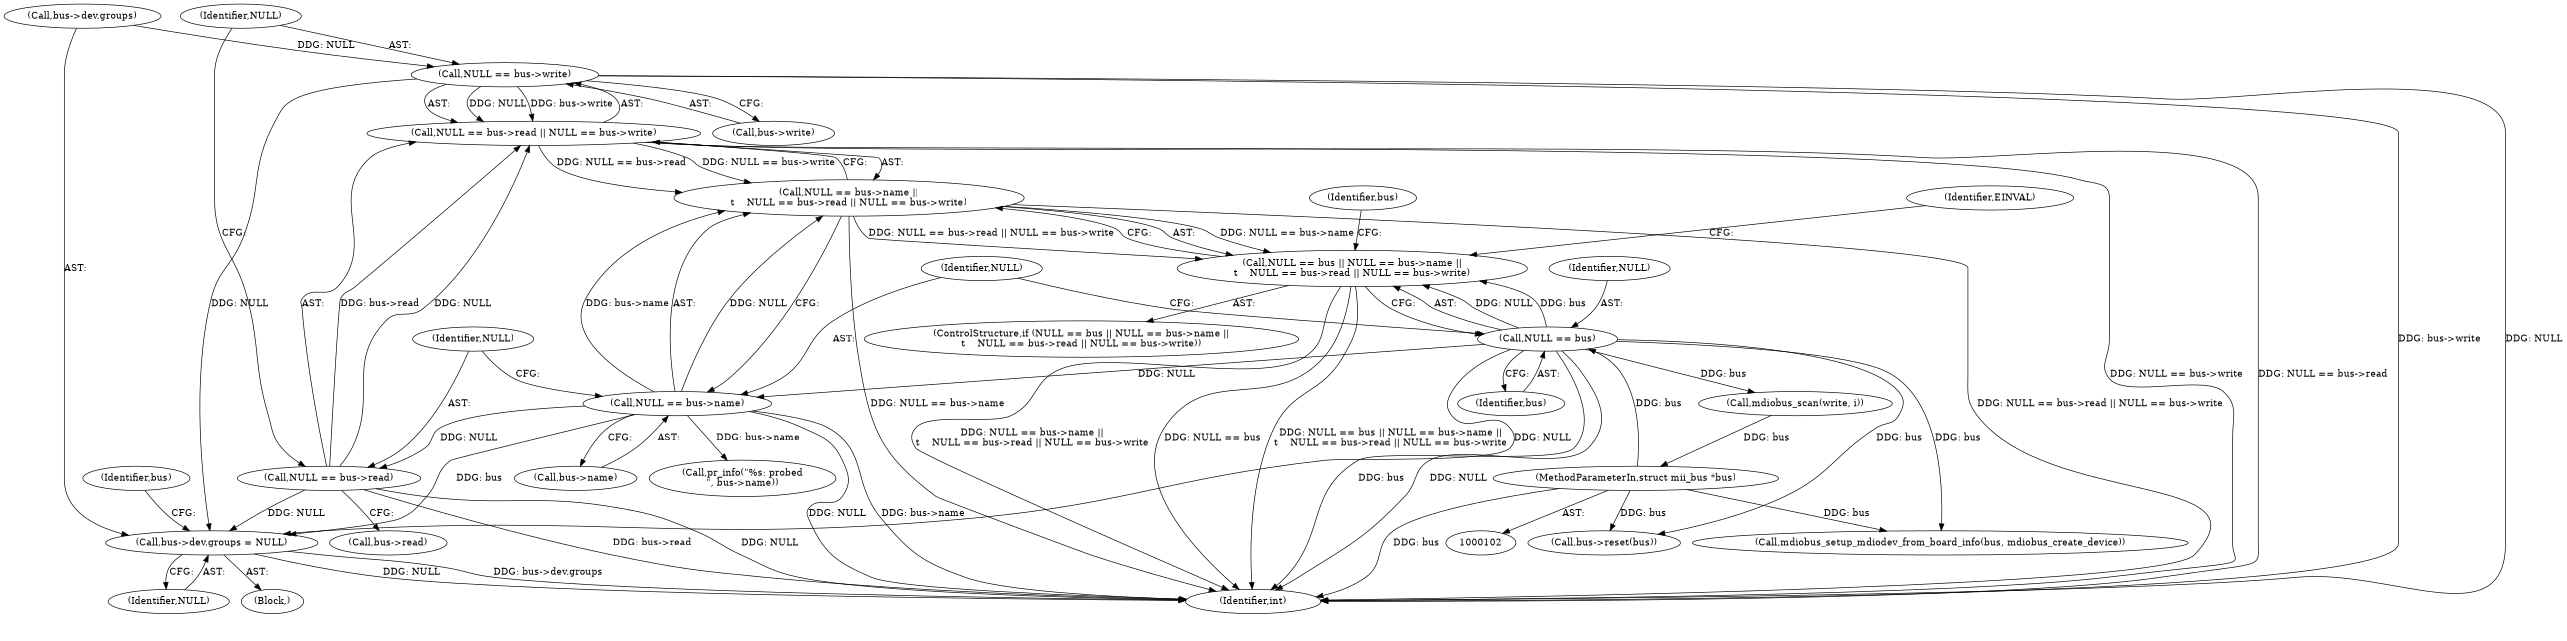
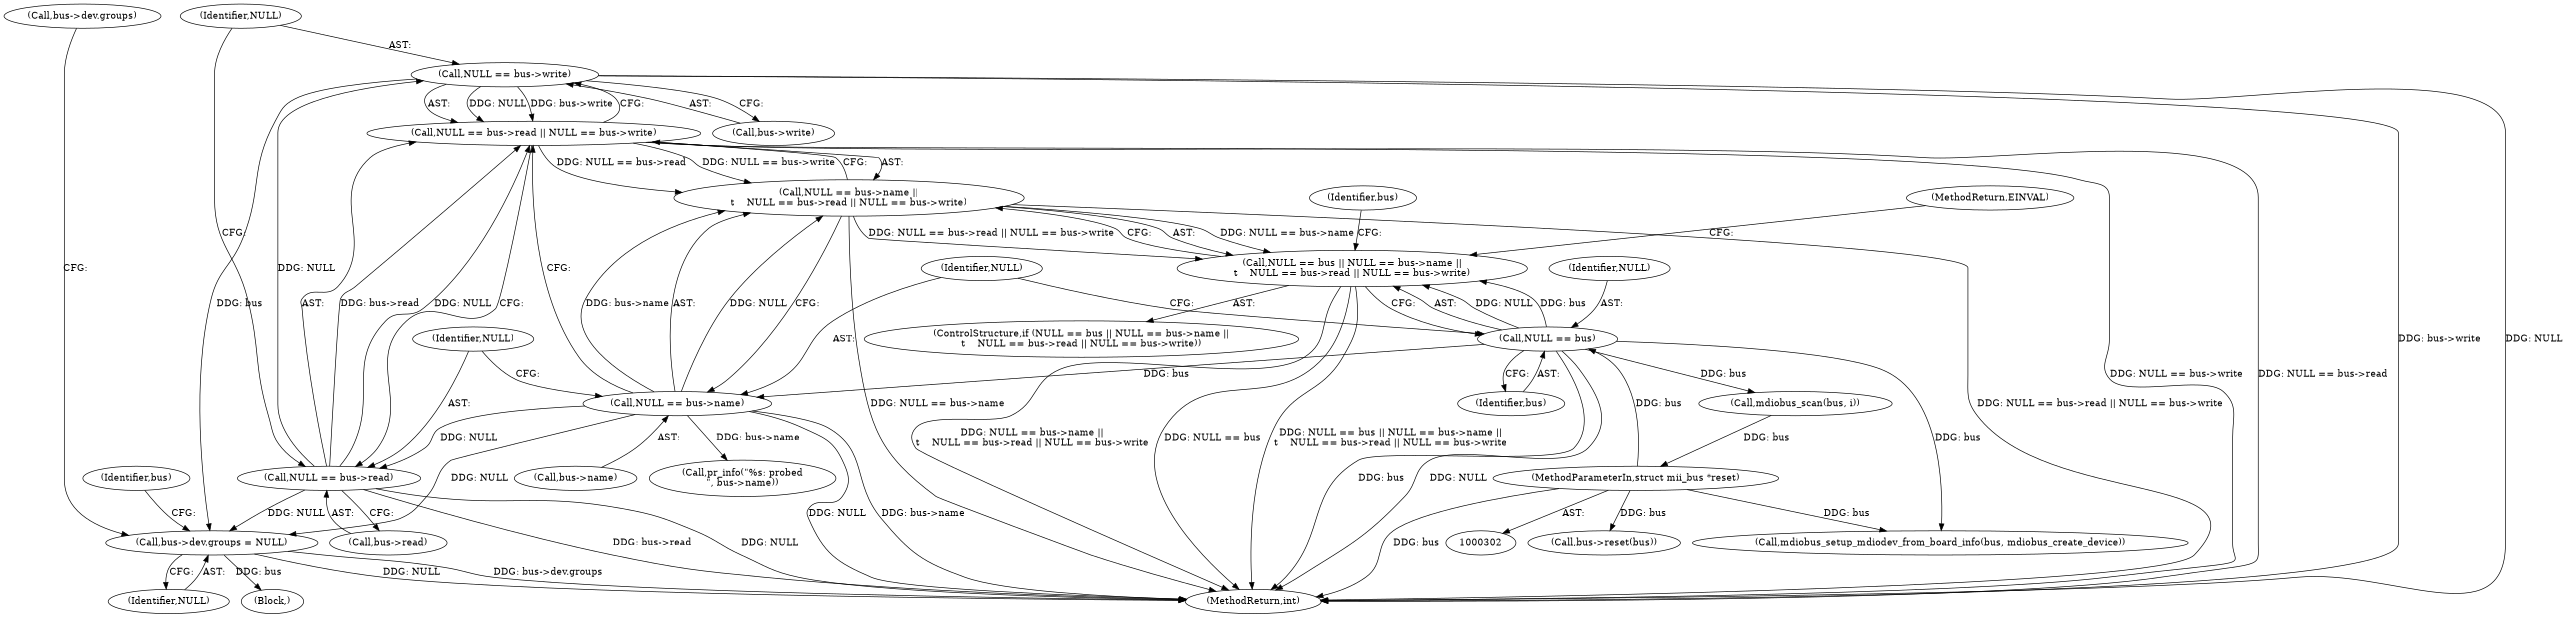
(280, 48) -> (278, 228)
(634, 104) -> (634, 104)
(1990, 198) -> (1990, 198)
(77, 269) -> (77, 269)
(240, 304) -> (240, 304)
none -> (456, 316)
(1167, 374) -> (1167, 374)
(1899, 393) -> none
(1796, 404) -> (1796, 404)
(603, 432) -> (548, 290)
(480, 478) -> (480, 478)
(1636, 478) -> (1636, 478)
(1031, 512) -> none
none -> (332, 520)
(1481, 543) -> (1481, 543)
(259, 572) -> (259, 572)
(1253, 602) -> (1253, 602)
